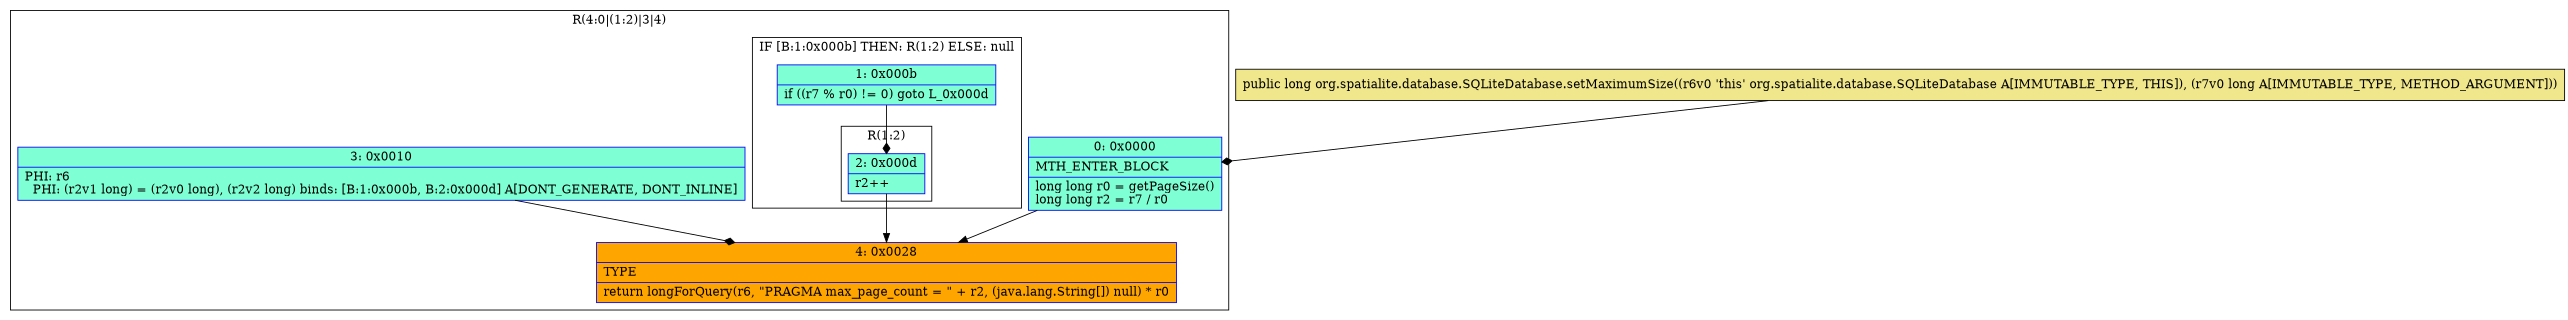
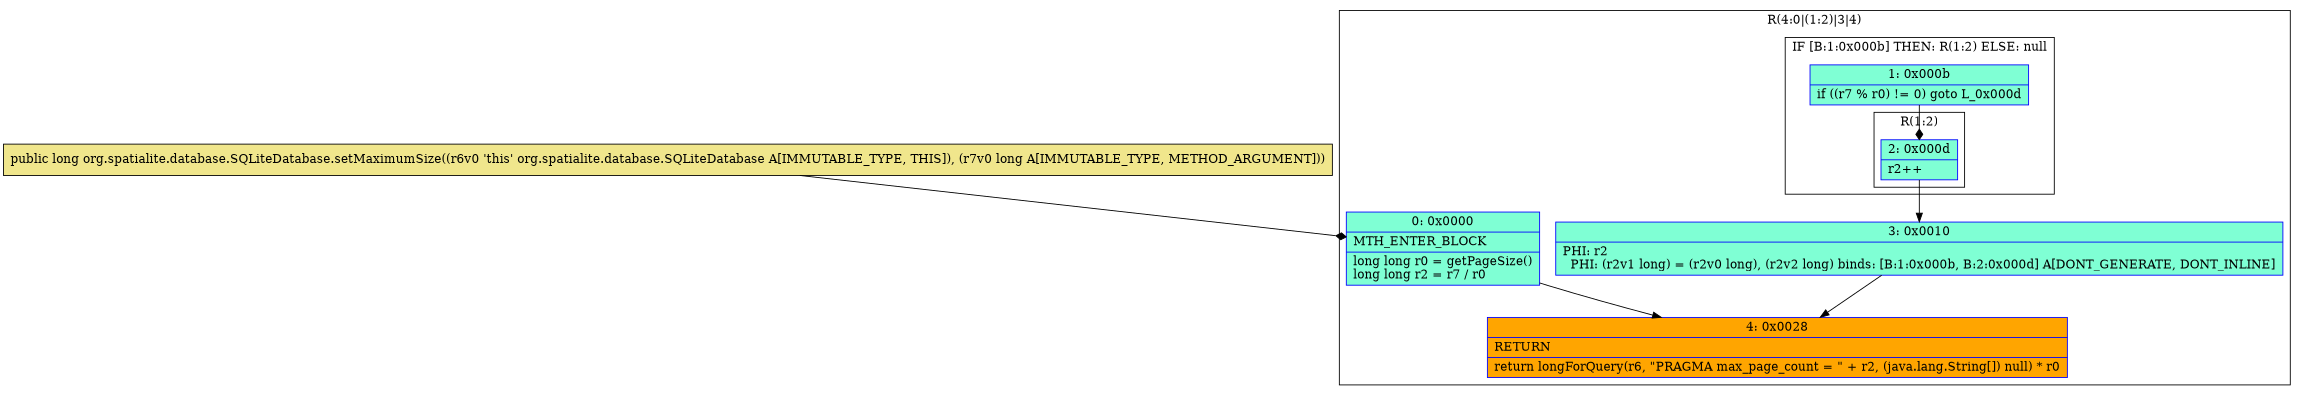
(50, 177) -> (1588, 252)
(887, 214) -> (1919, 200)
(620, 220) -> (1855, 294)
(620, 272) -> (1523, 347)
